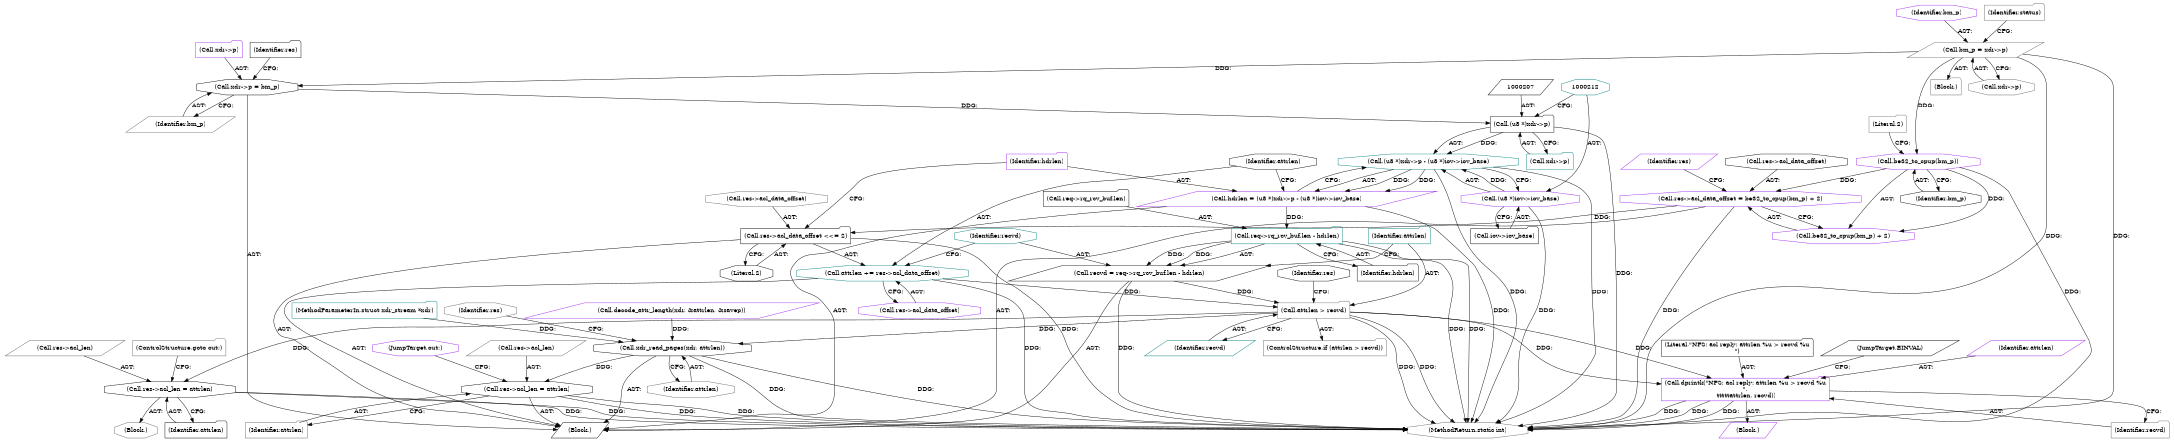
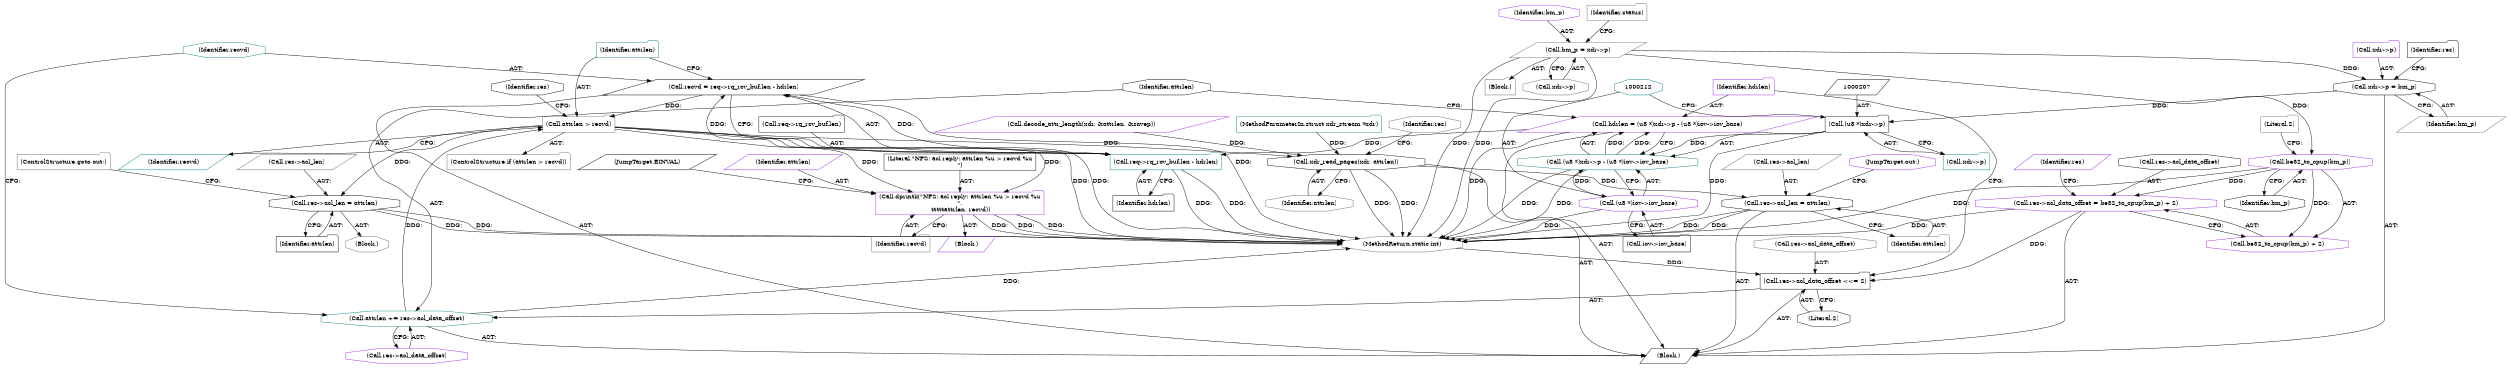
none -> (900, 151)
(1098, 390) -> (1598, 259)
